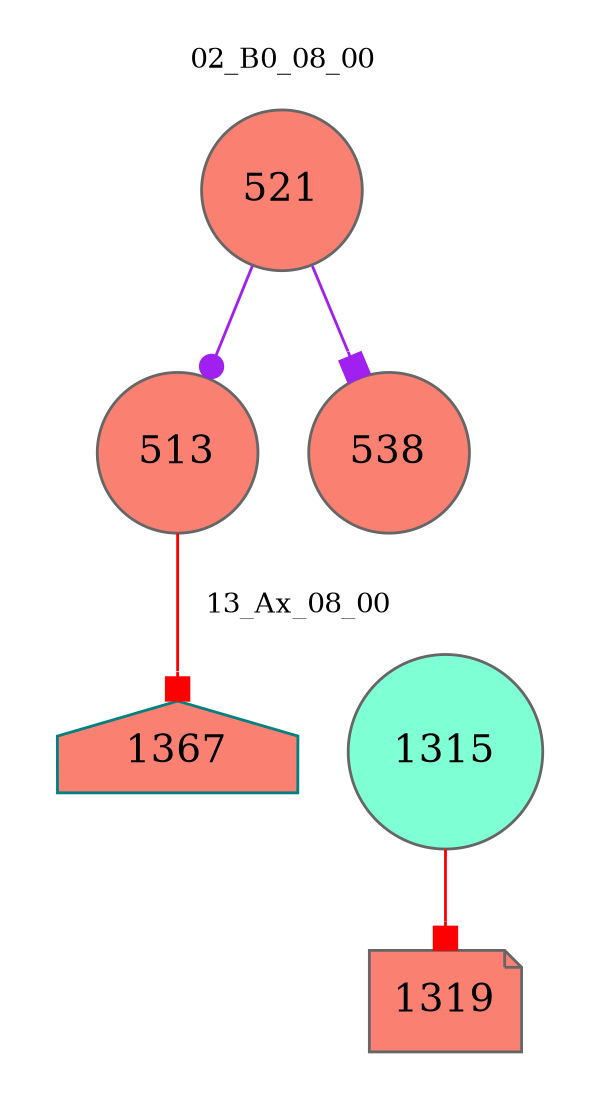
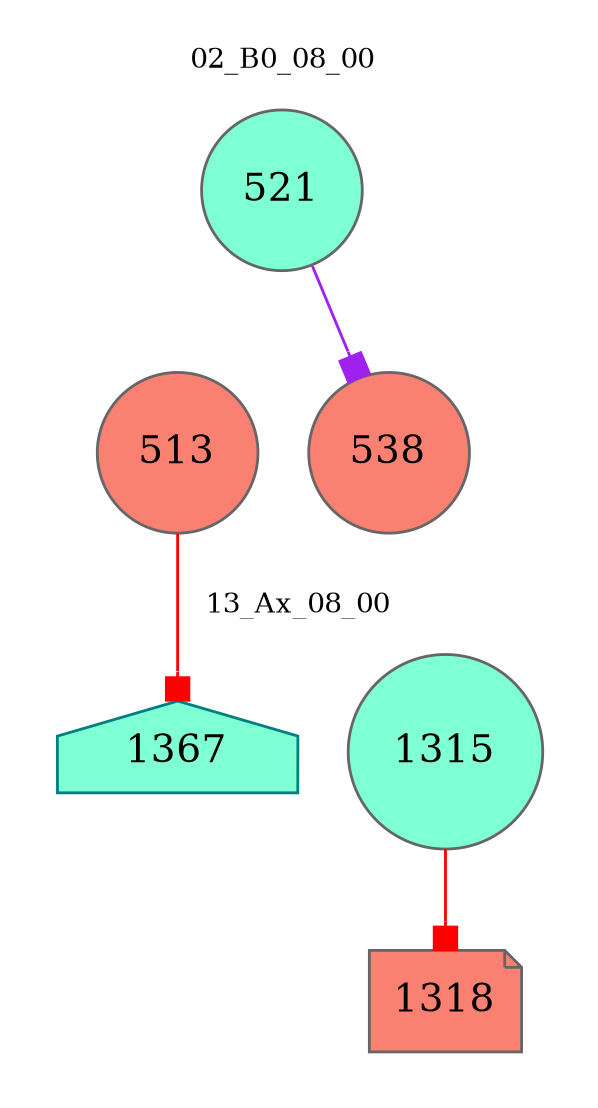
(282, 190) -> (282, 190)
(234, 311) -> none
(178, 752) -> (178, 752)
(445, 1001) -> (445, 1001)
